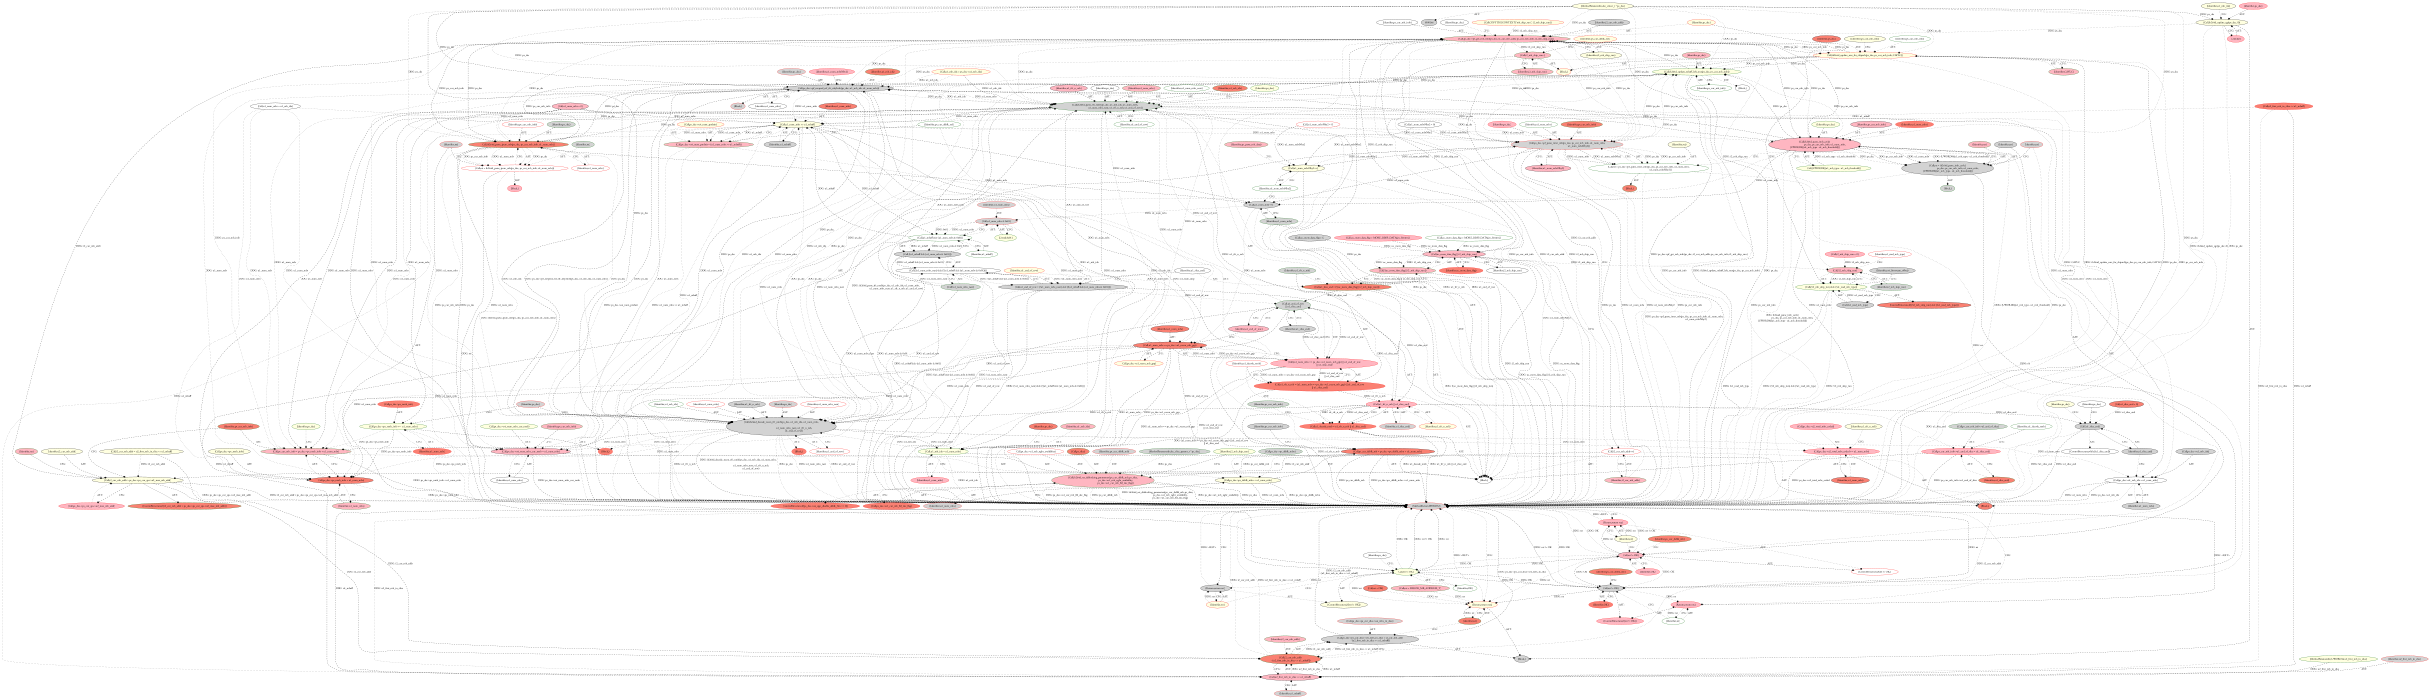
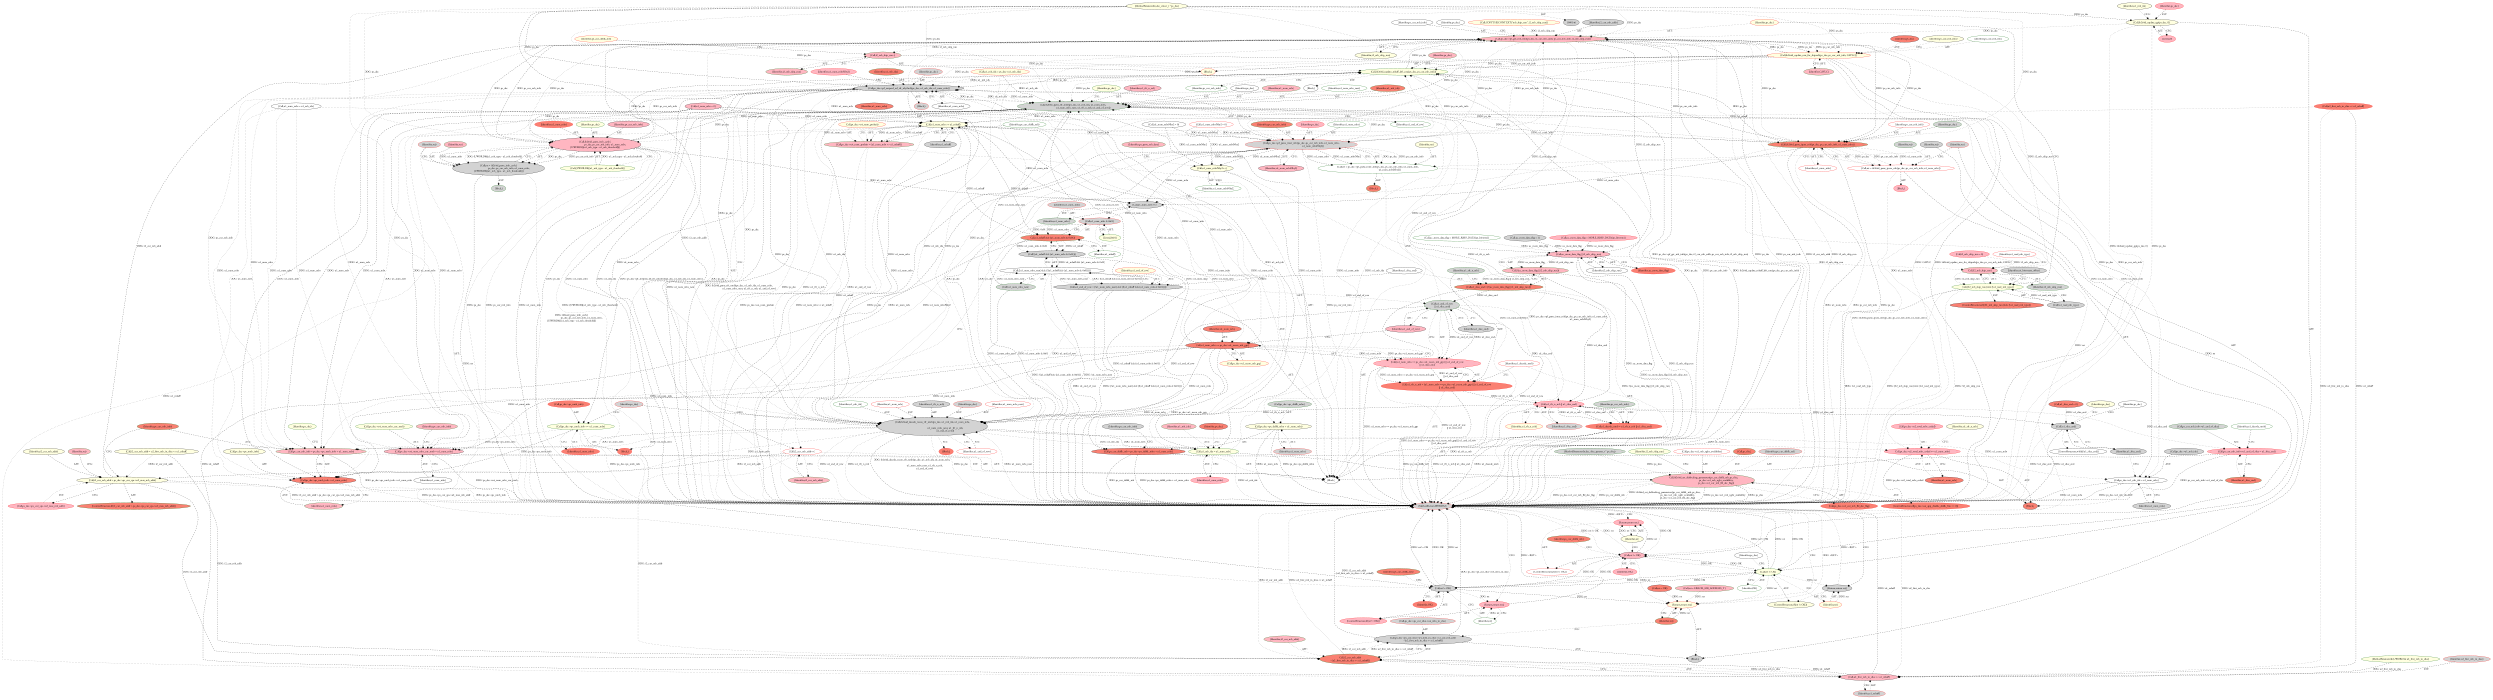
(940, 238) -> (1052, 238)
(1276, 458) -> none
